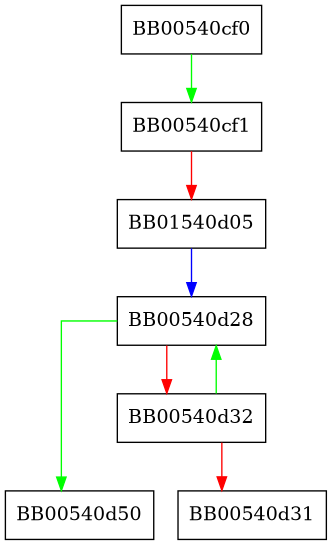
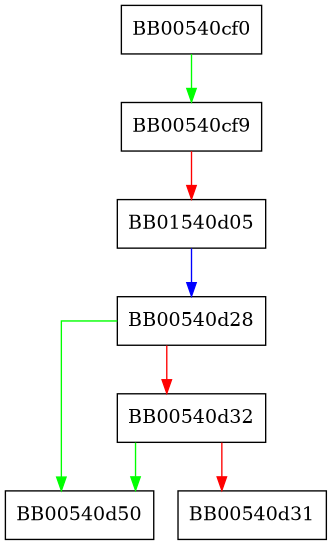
(192, 127) -> (192, 127)
(216, 376) -> (136, 460)
